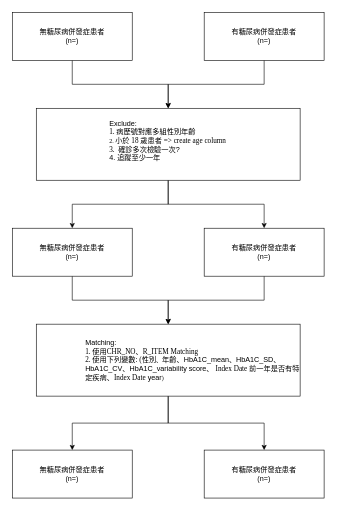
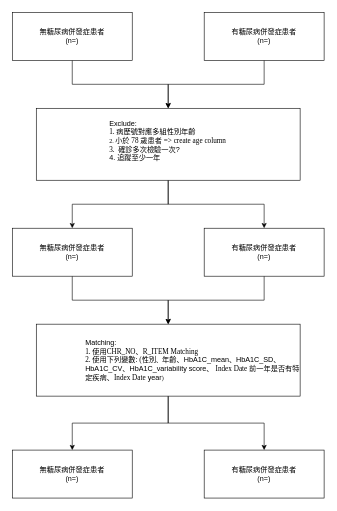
(162, 144) -> (162, 144)
